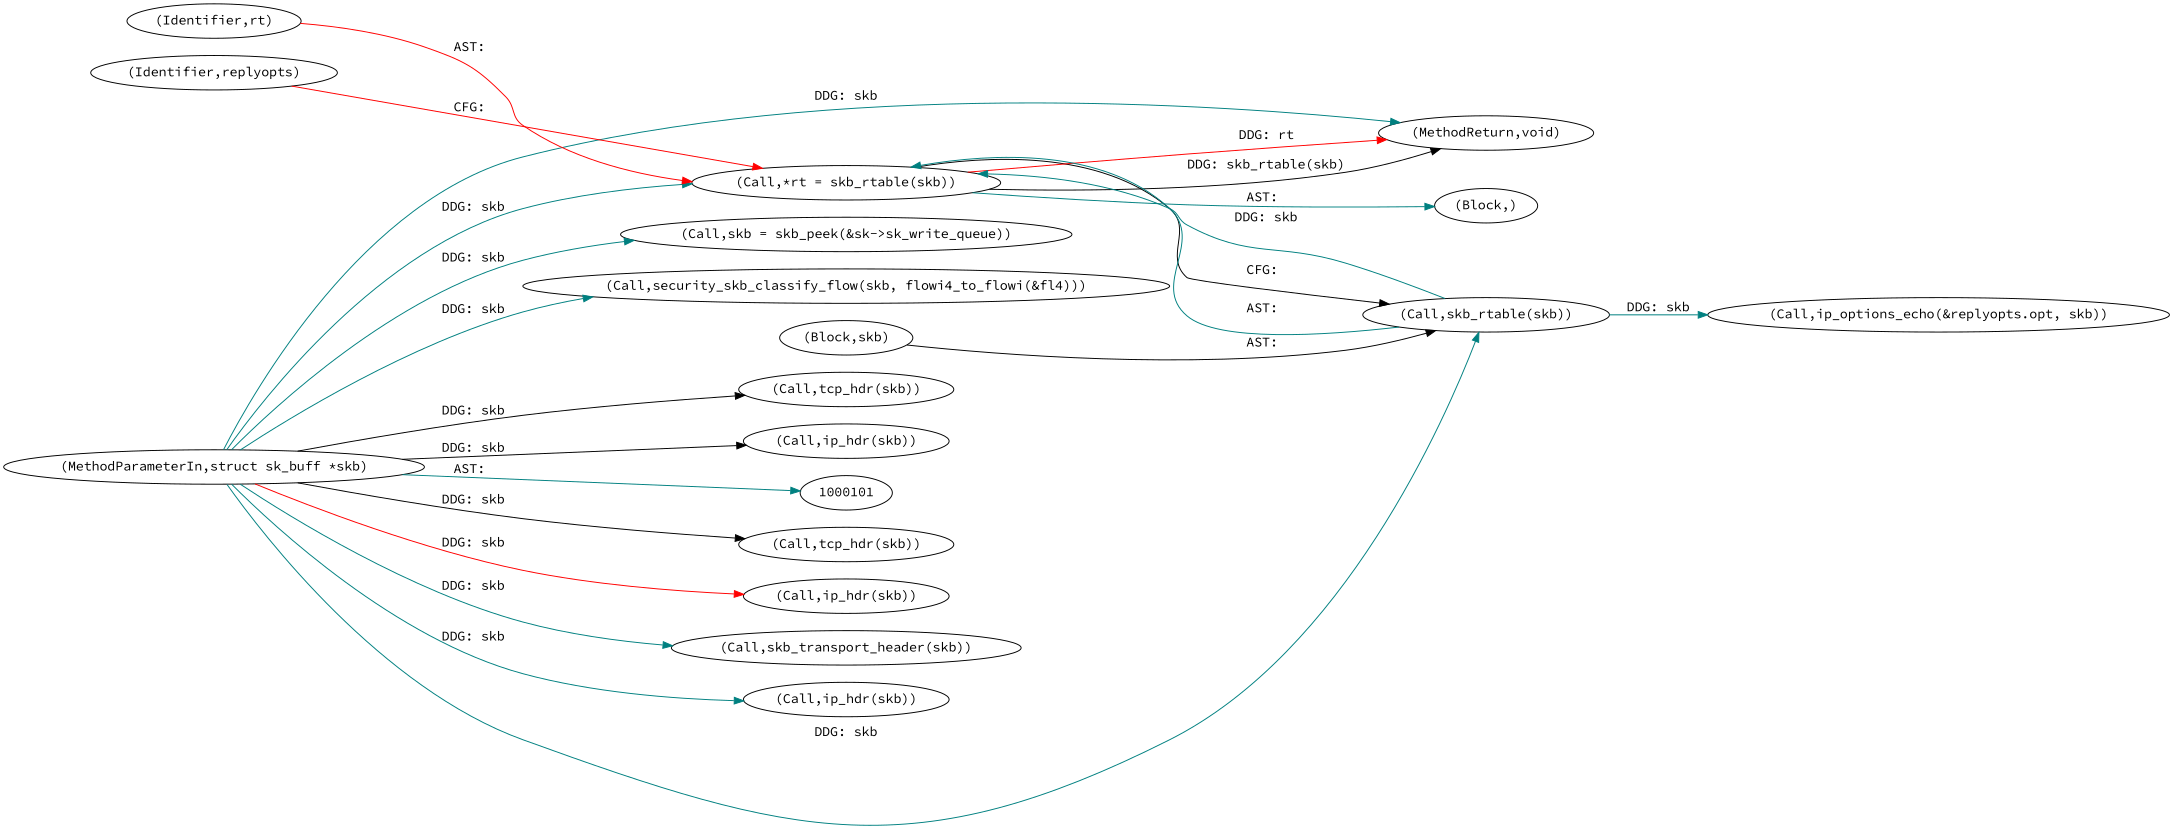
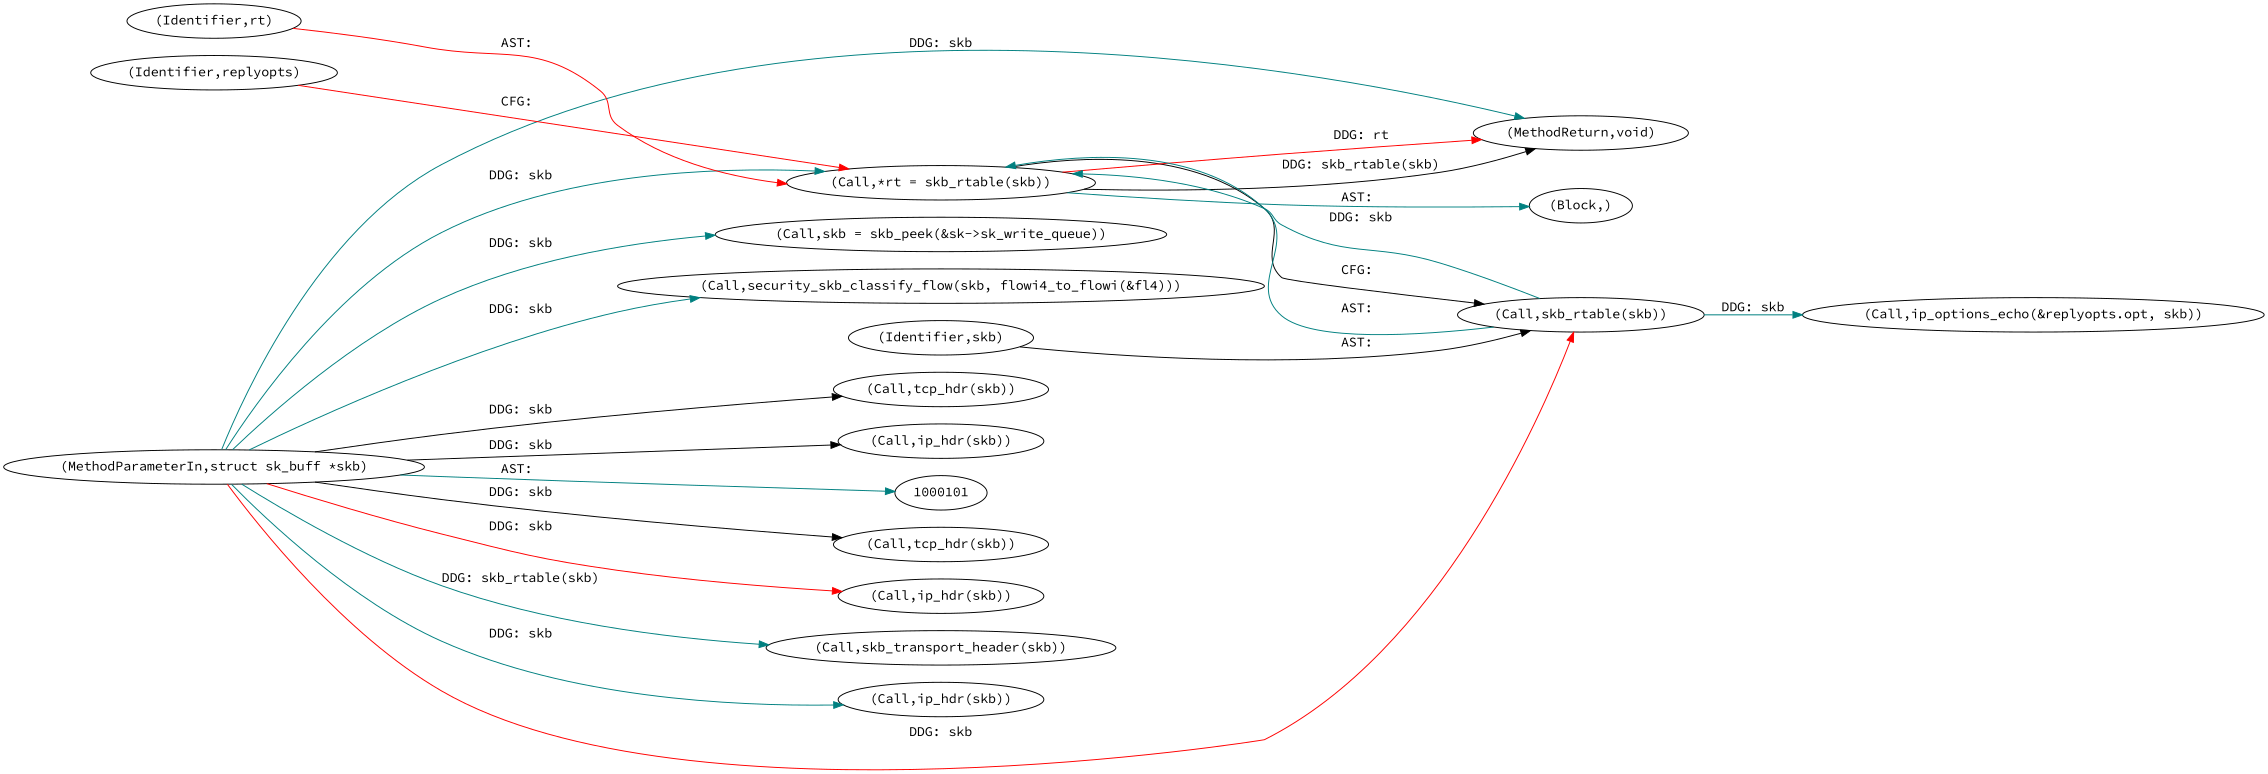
(846, 338) -> (941, 338)
(474, 586) -> (521, 578)
(906, 823) -> (955, 768)
